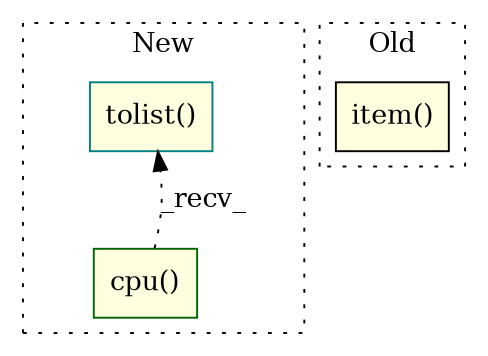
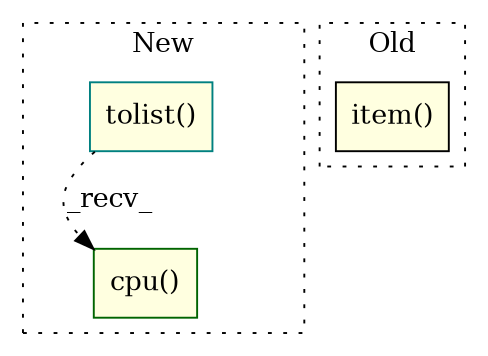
(161, 210) -> (65, 190)
